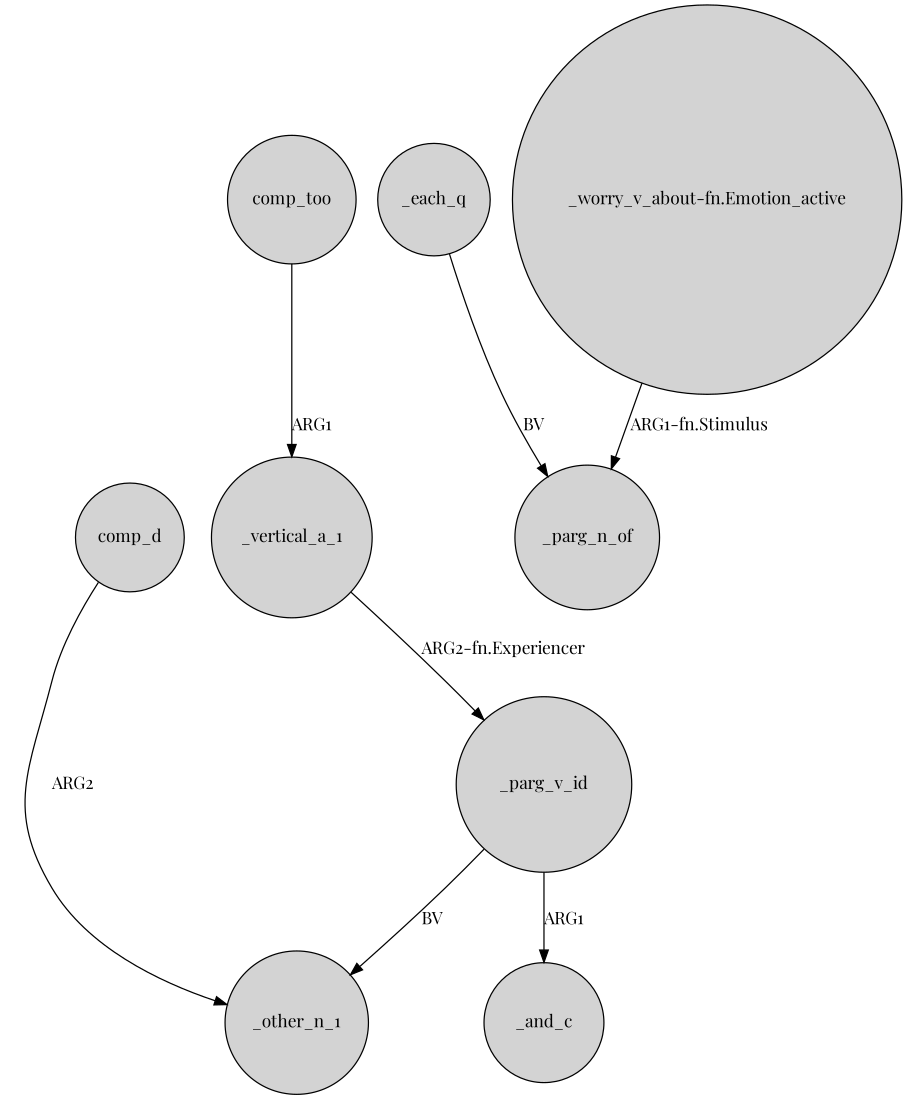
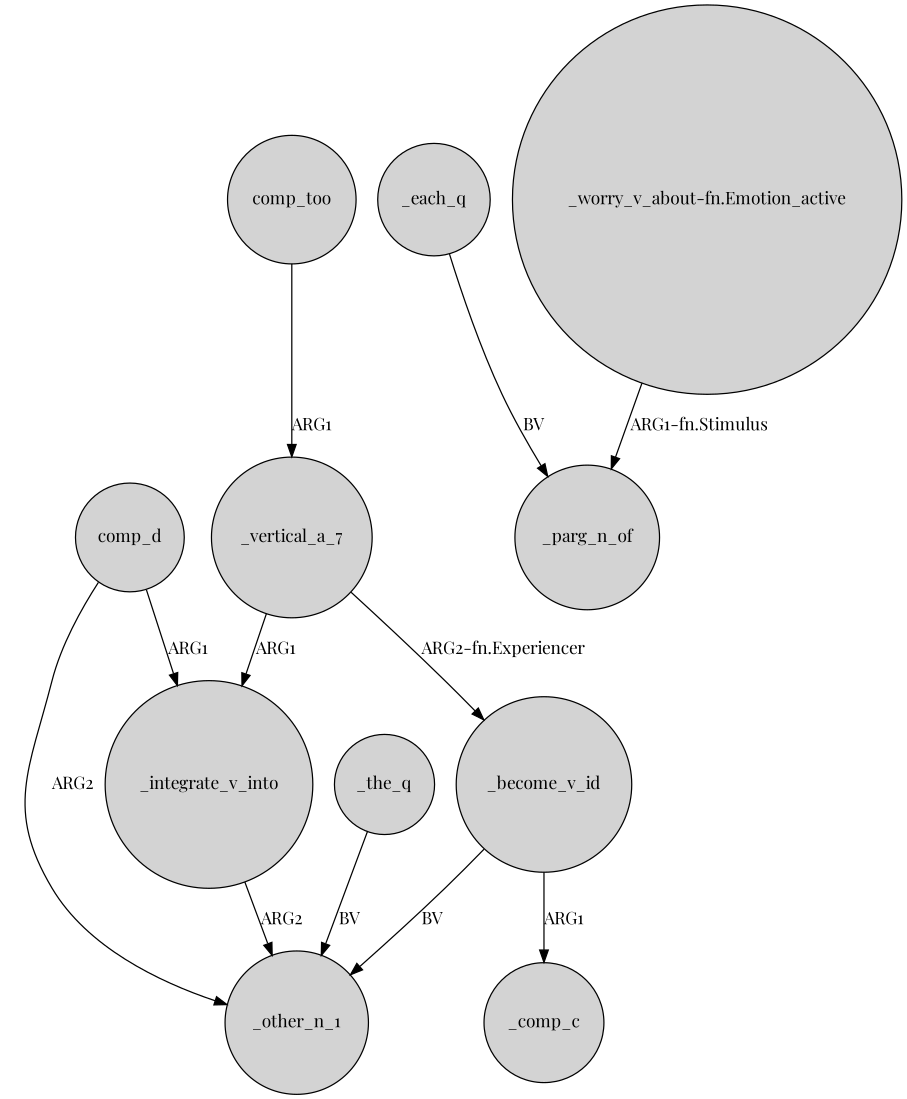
(292, 537) -> (292, 537)
none -> (209, 784)
none -> (385, 784)
(544, 784) -> (544, 784)
(544, 1023) -> (544, 1023)
